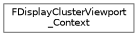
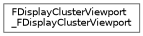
(69, 18) -> (72, 18)
